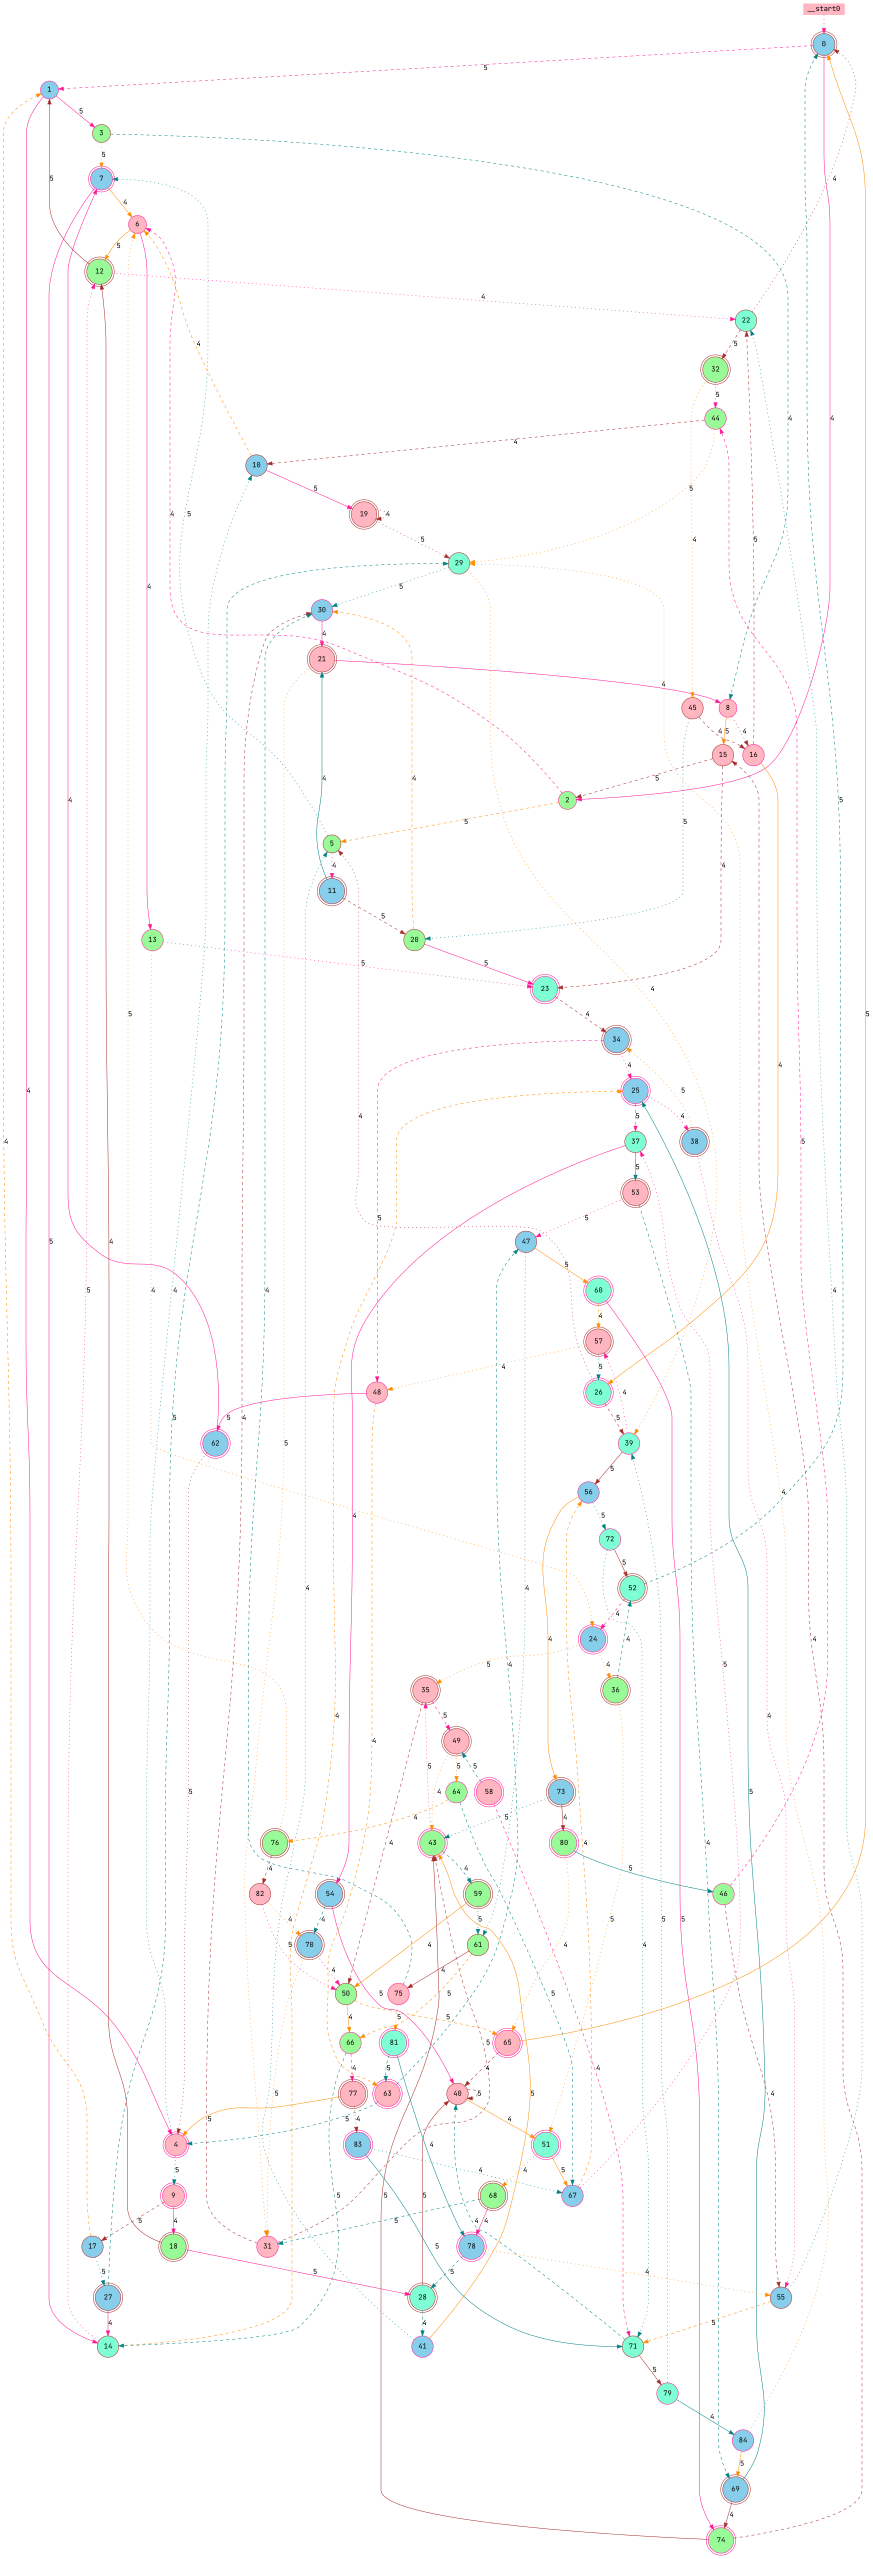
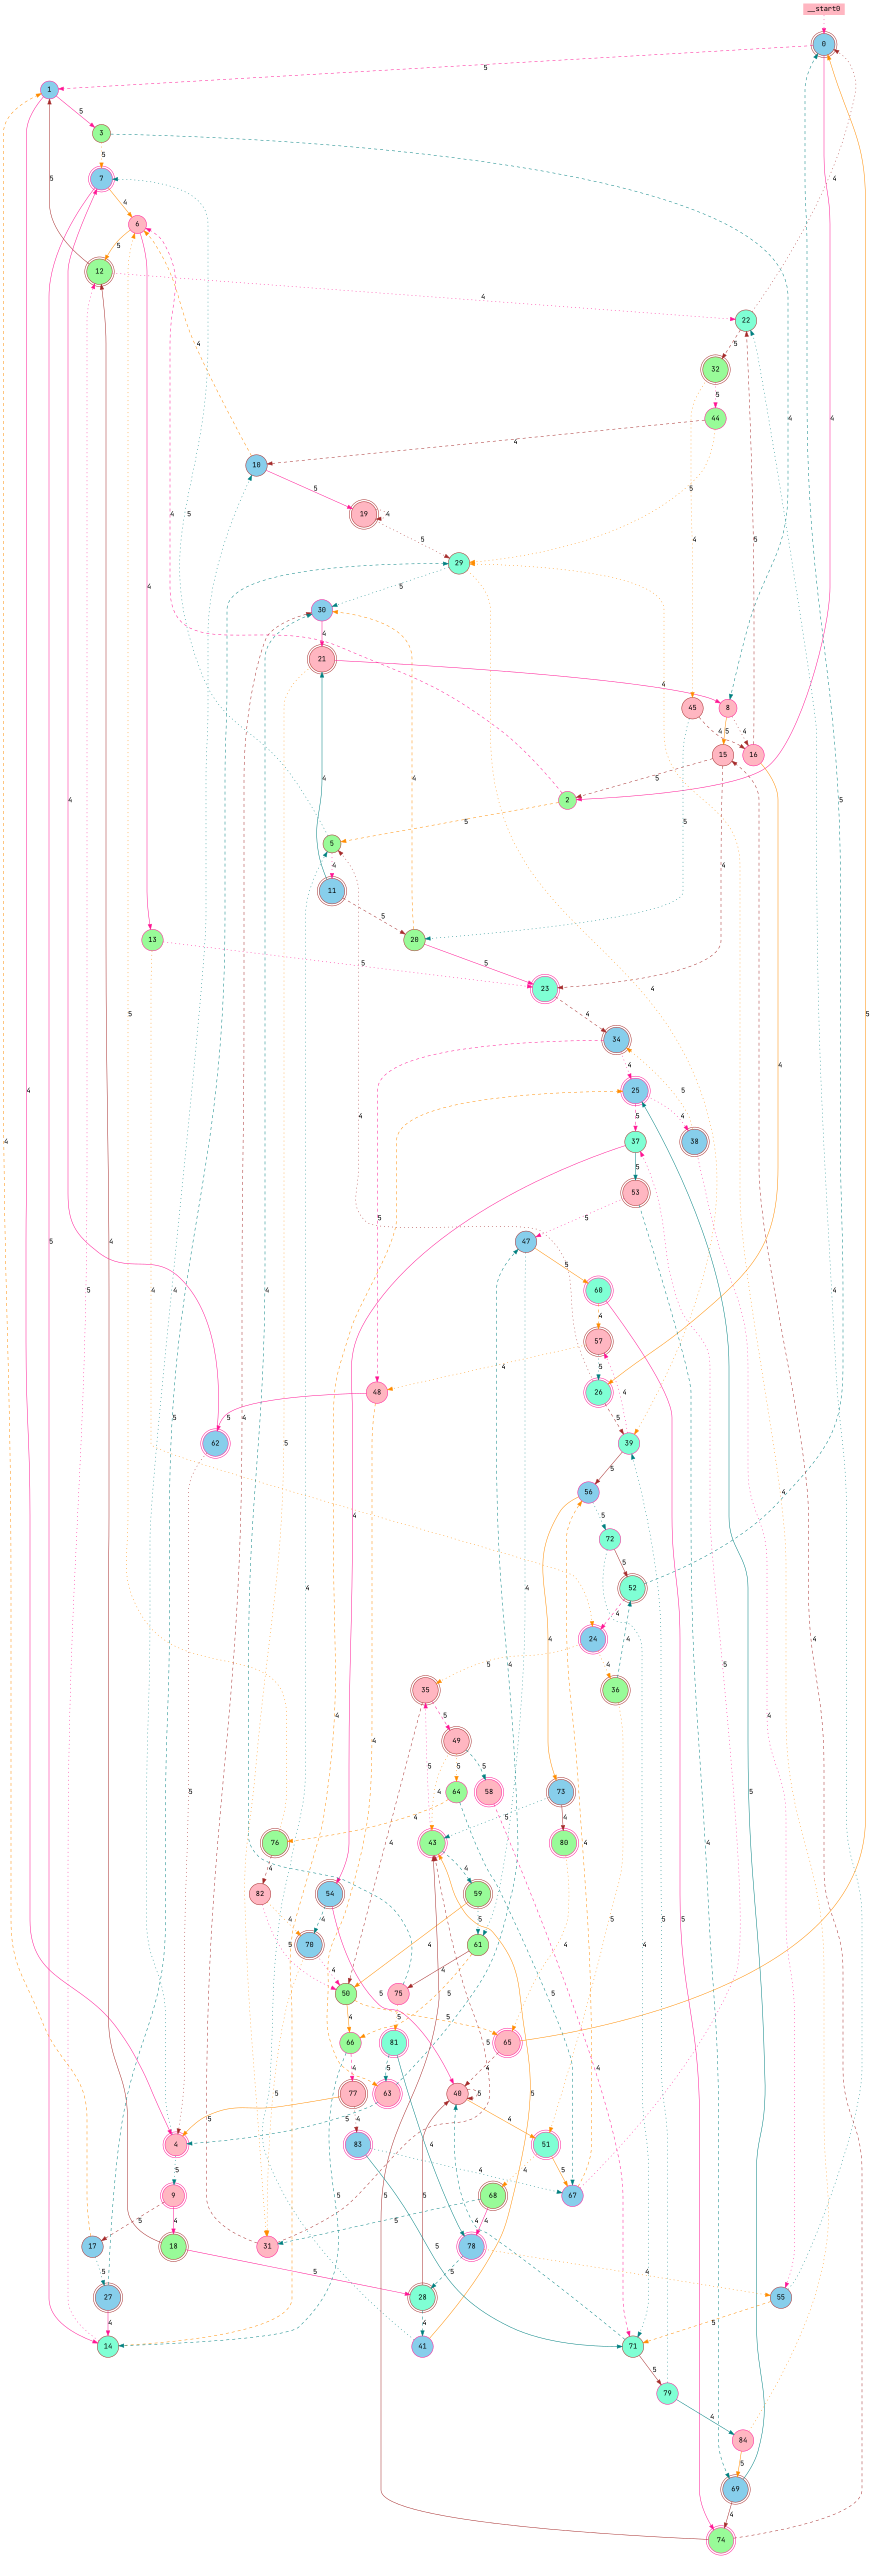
(473, 1770) -> (476, 1762)
(724, 1894) -> none
(743, 2441) -> (743, 2441)
